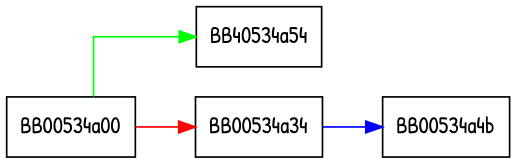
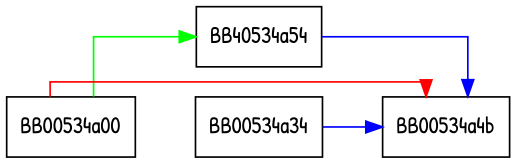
none -> (416, 37)
(157, 127) -> (231, 82)
